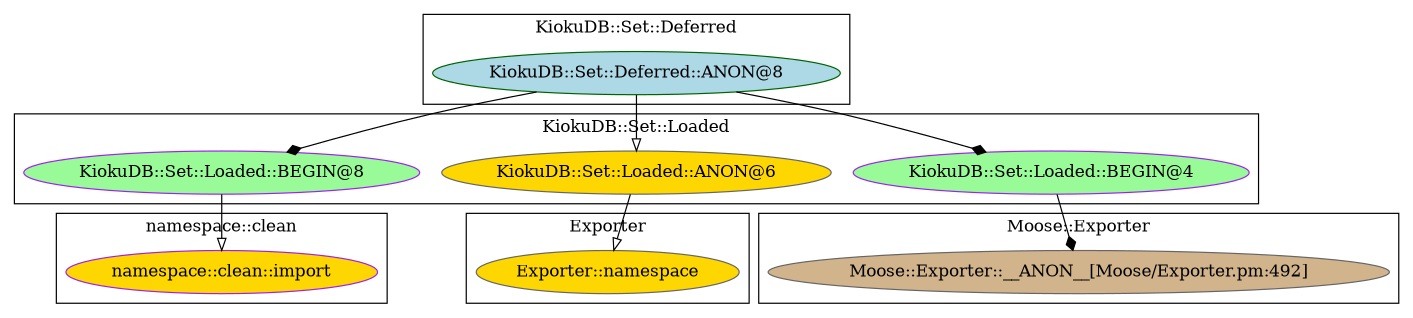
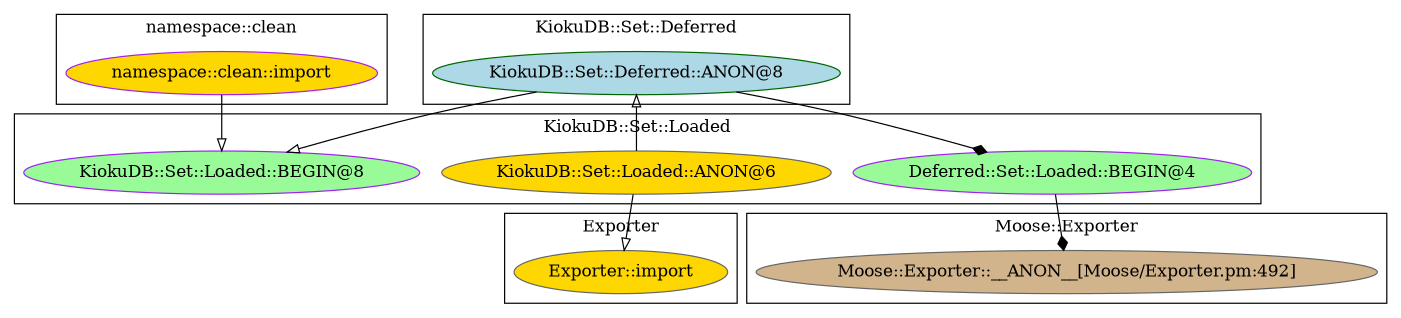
(400, 121) -> (399, 122)
(636, 121) -> (636, 129)
(1051, 173) -> (1052, 173)
(222, 221) -> (222, 121)
(608, 272) -> (621, 272)
